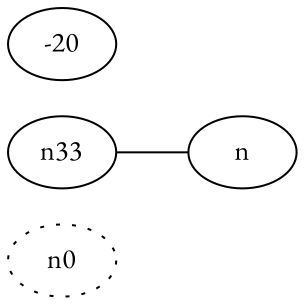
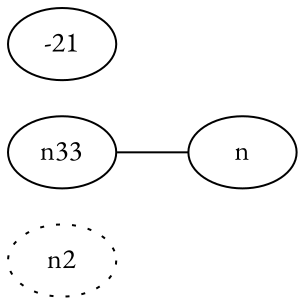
(62, 44) -> (62, 44)
(62, 261) -> (62, 261)
